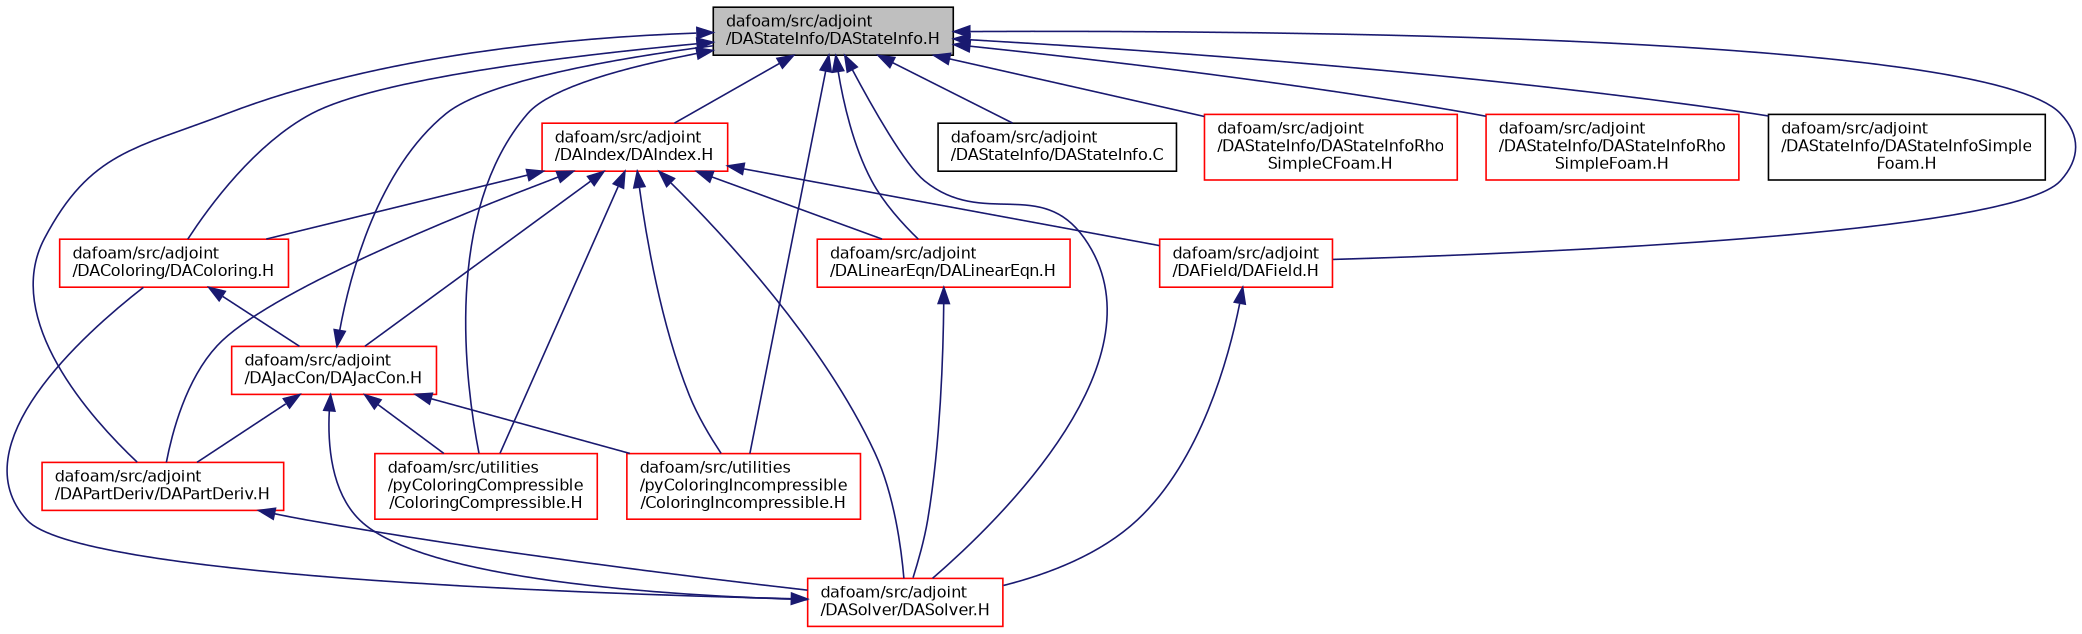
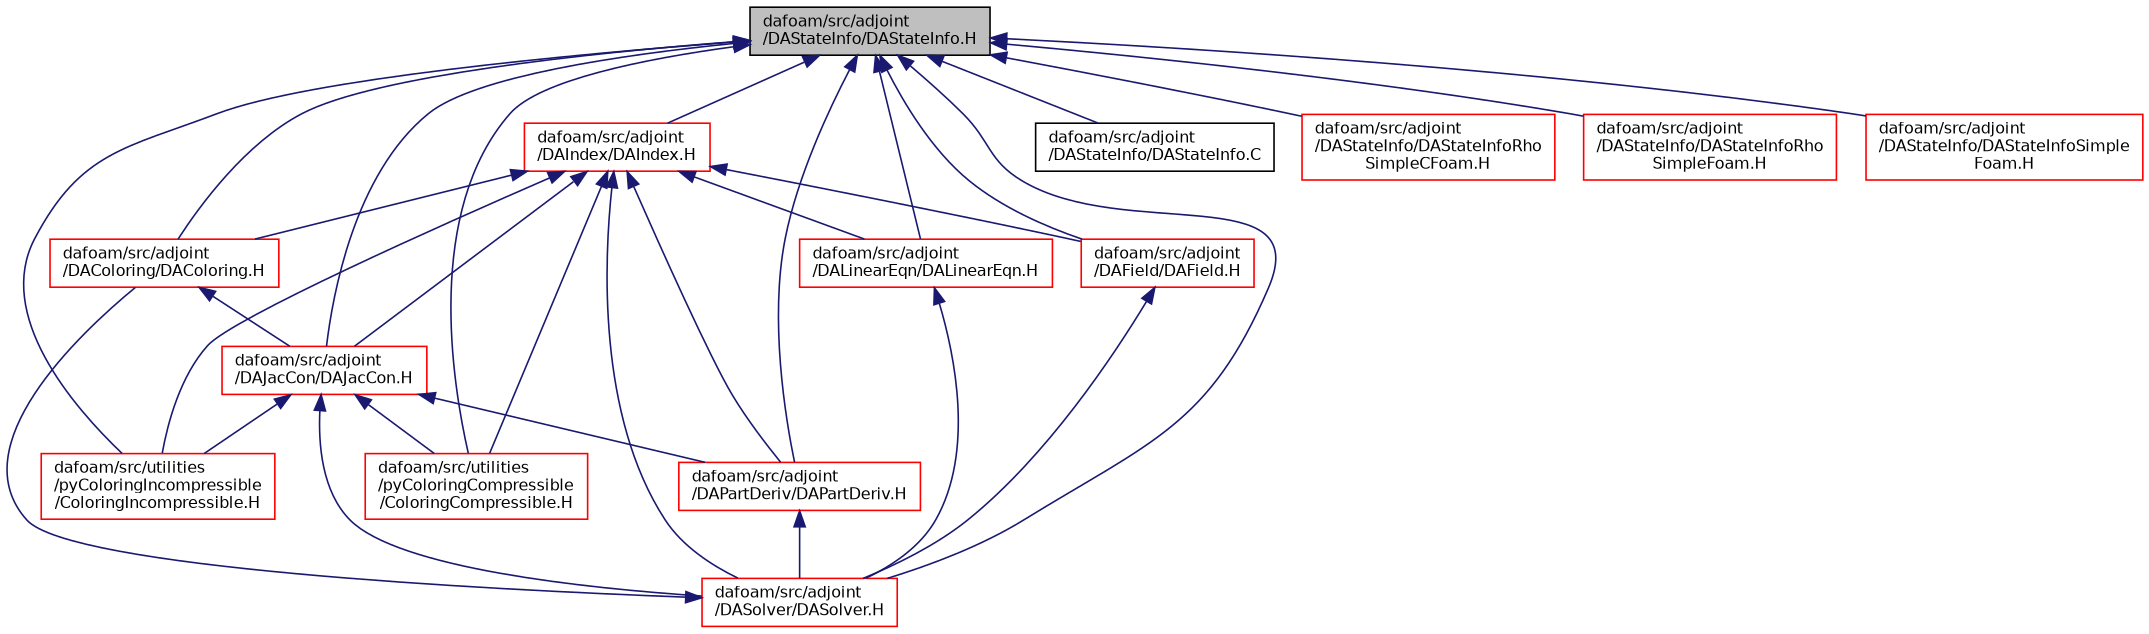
(459, 105) -> (452, 99)
(1907, 147) -> (2004, 147)
